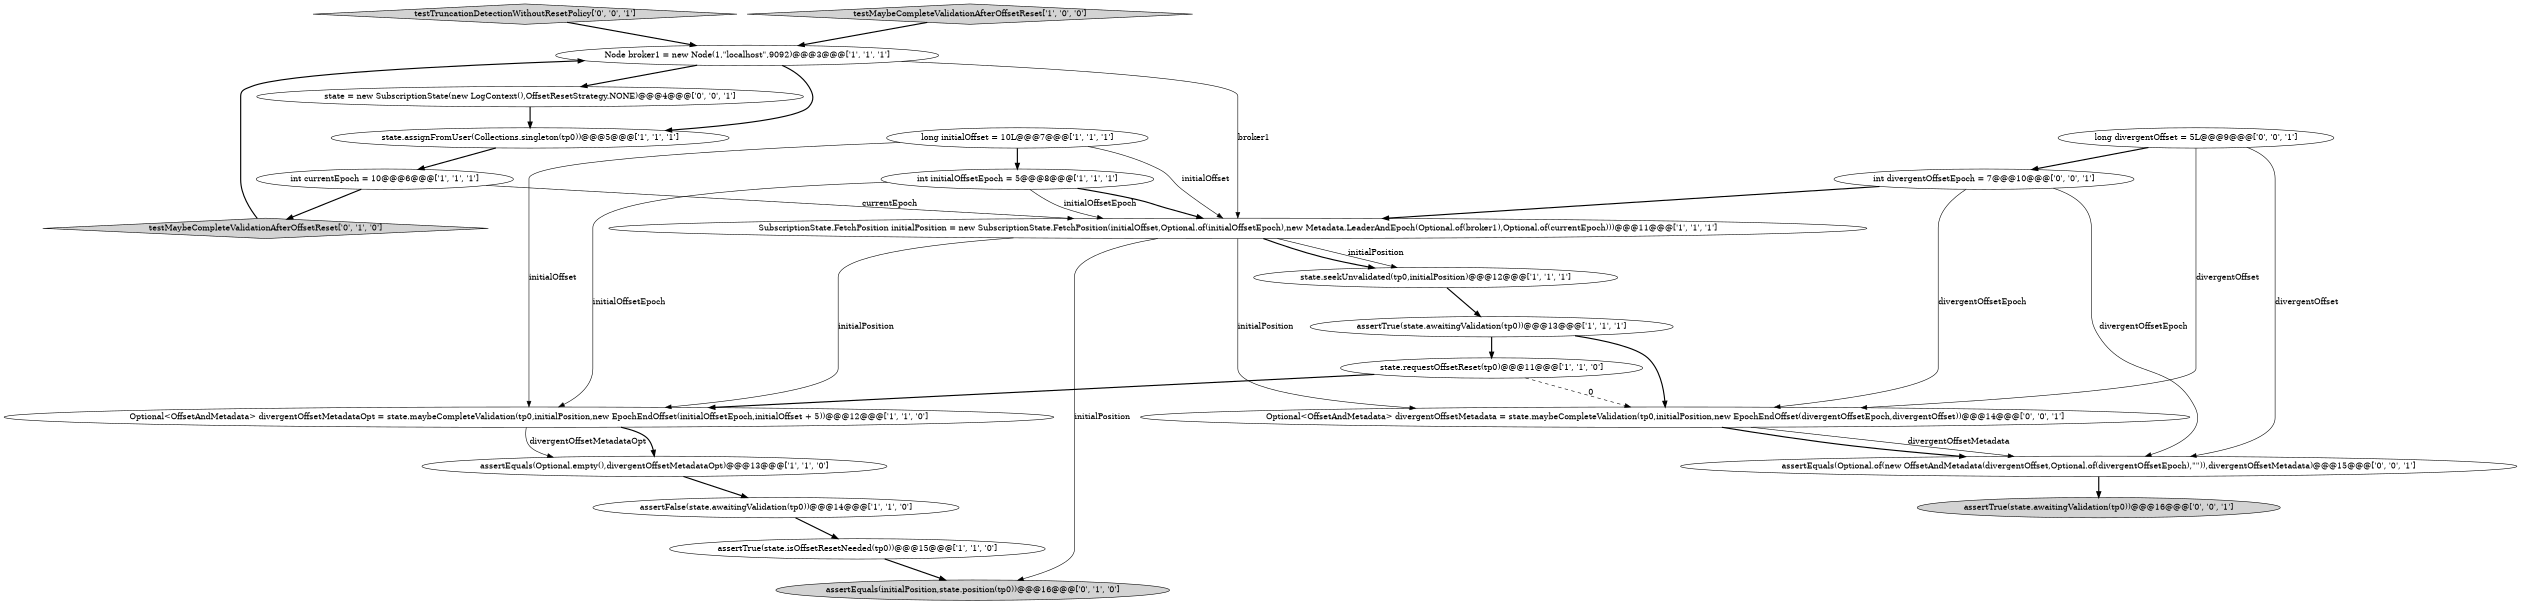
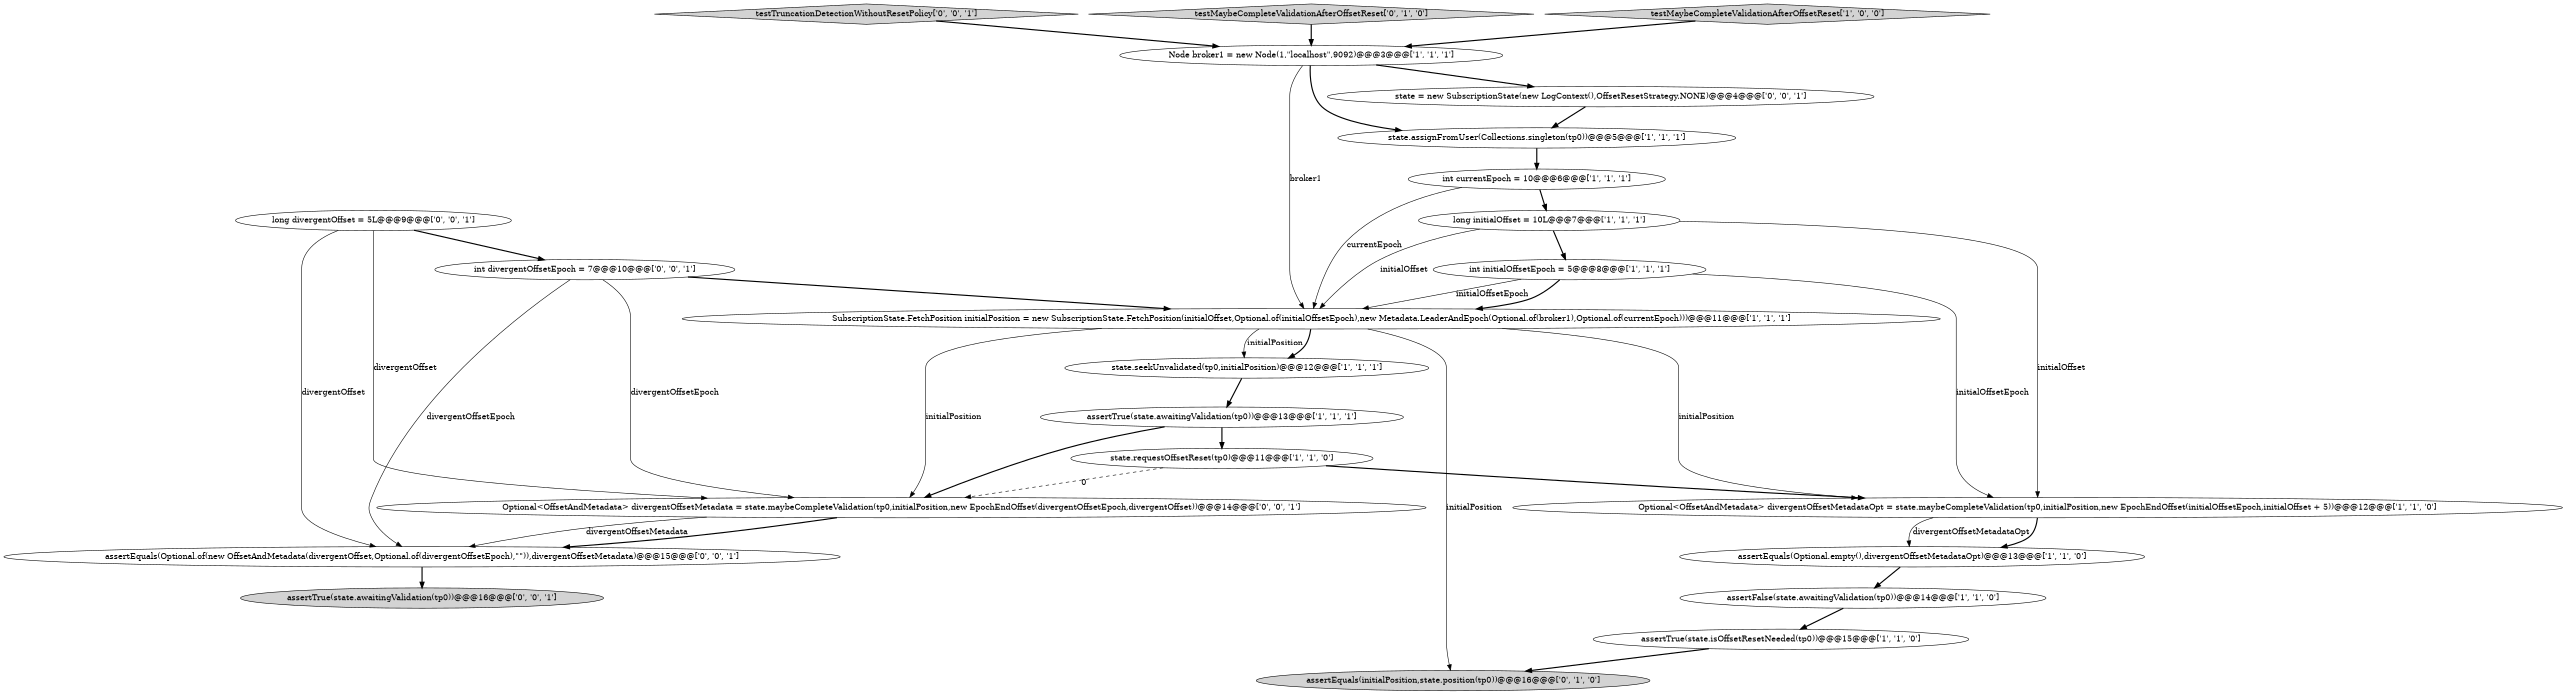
(327, 203) -> (1542, 197)
